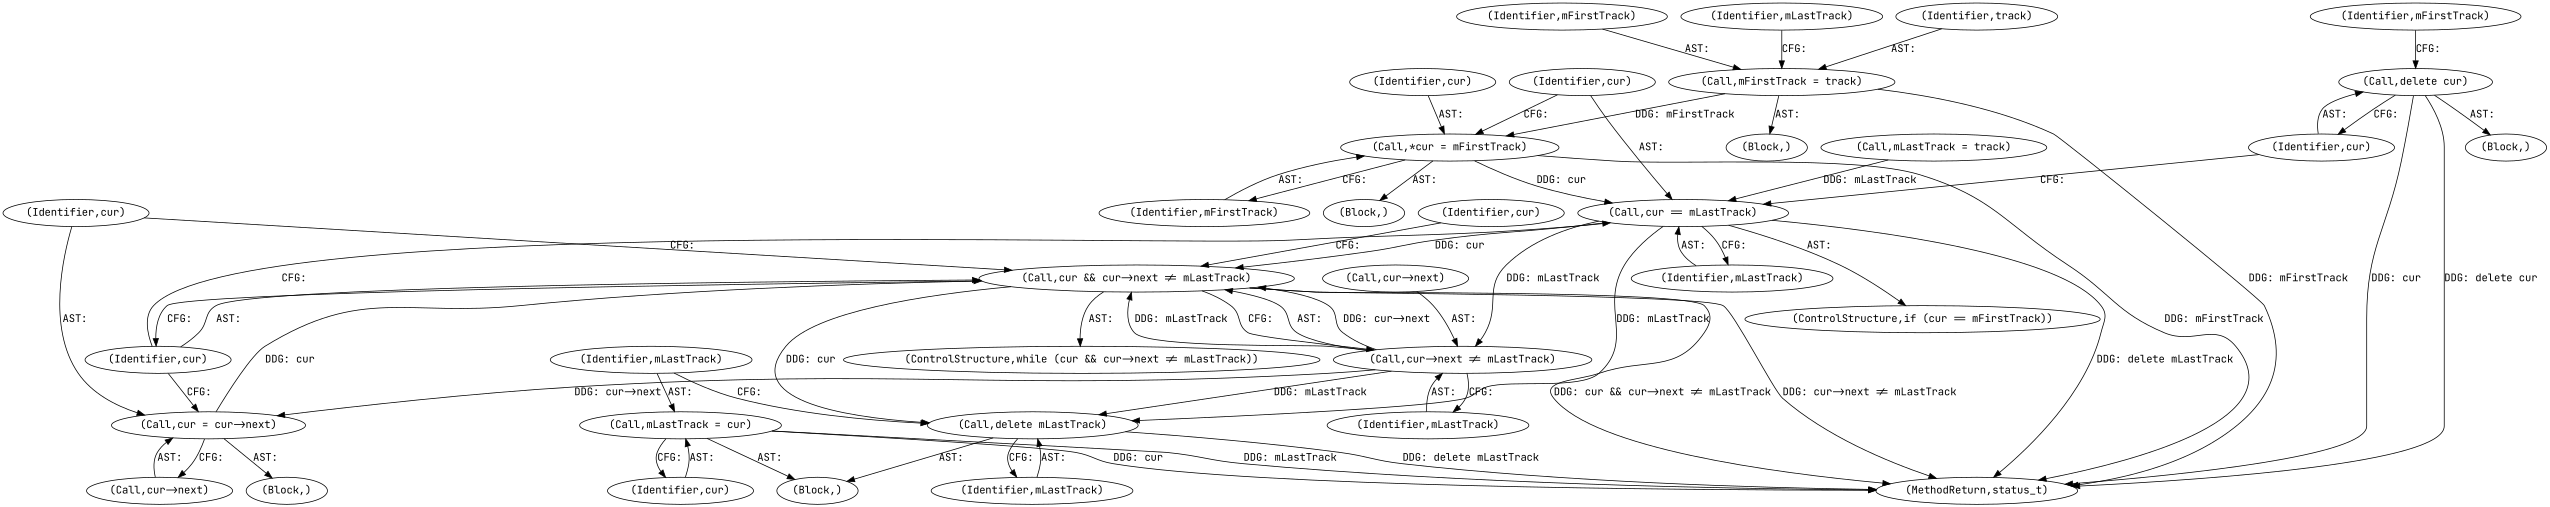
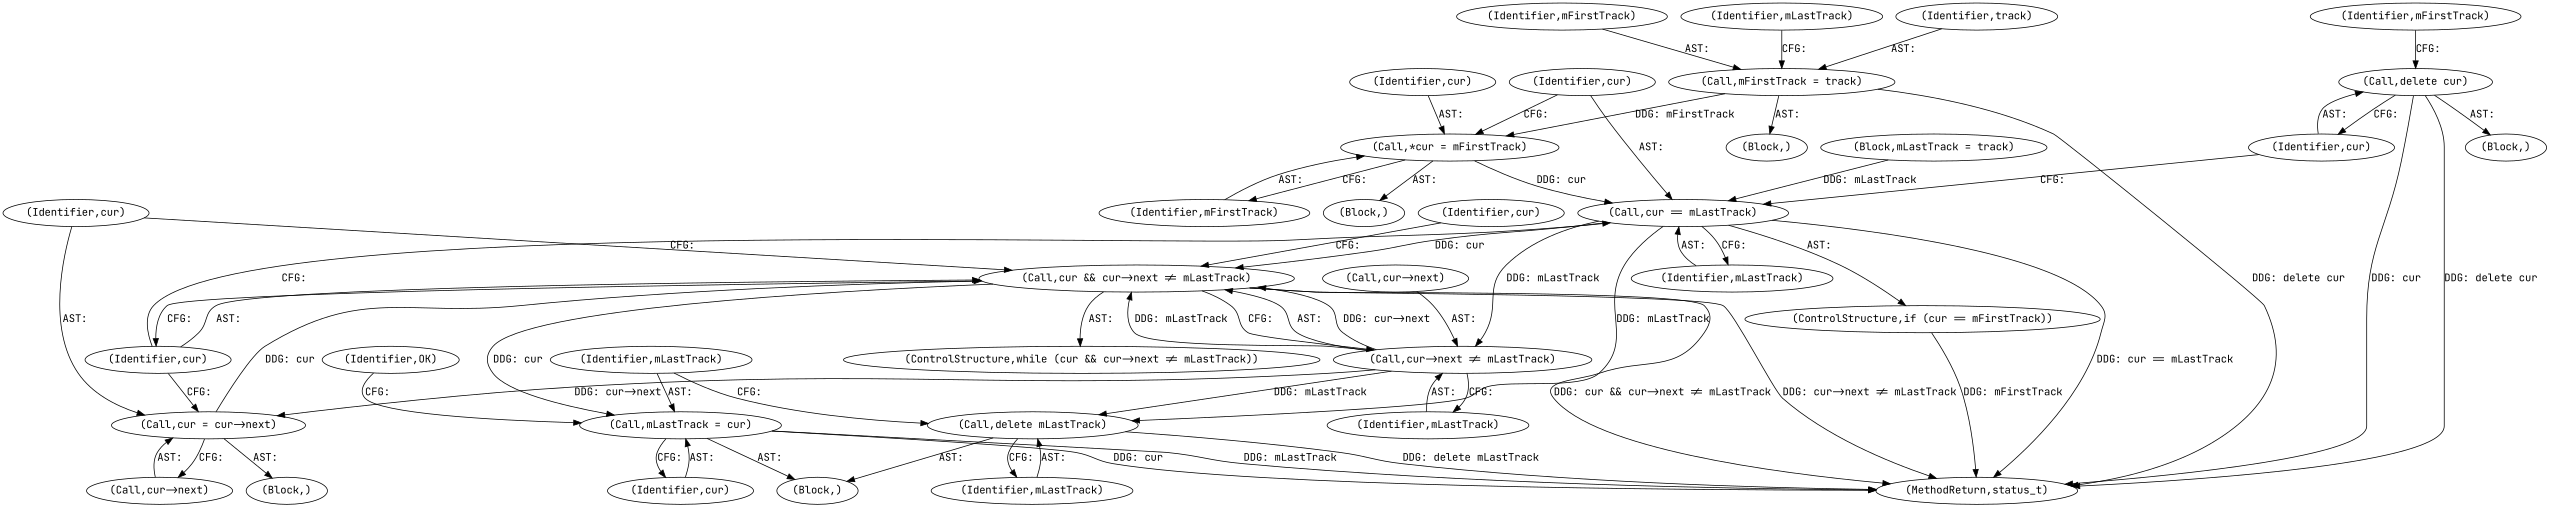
(1934, 148) -> (1934, 148)
(2030, 238) -> (1964, 398)
(2299, 279) -> (2299, 279)
(804, 332) -> (664, 307)
none -> (391, 360)
(2165, 360) -> (2165, 360)
